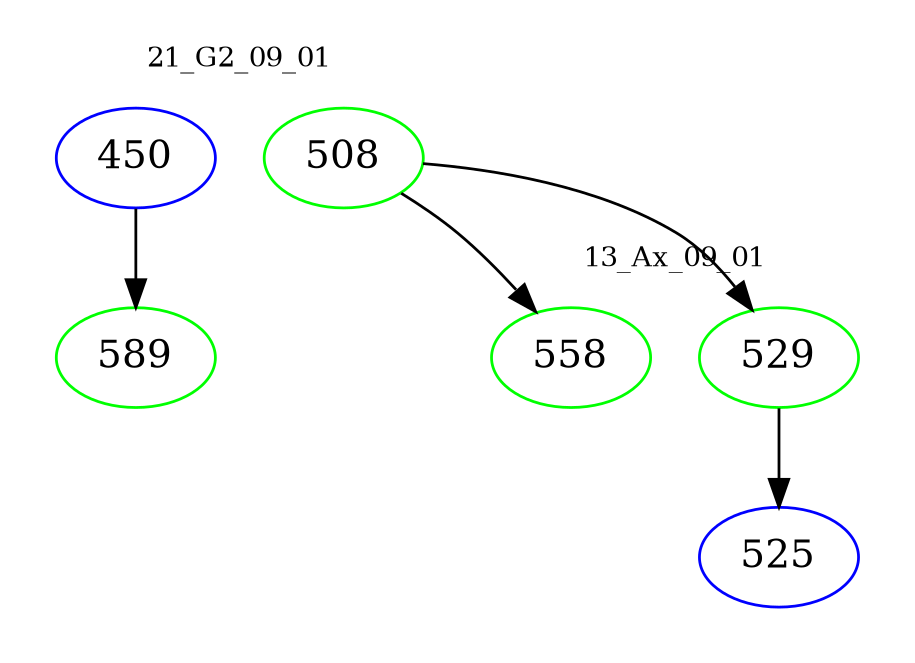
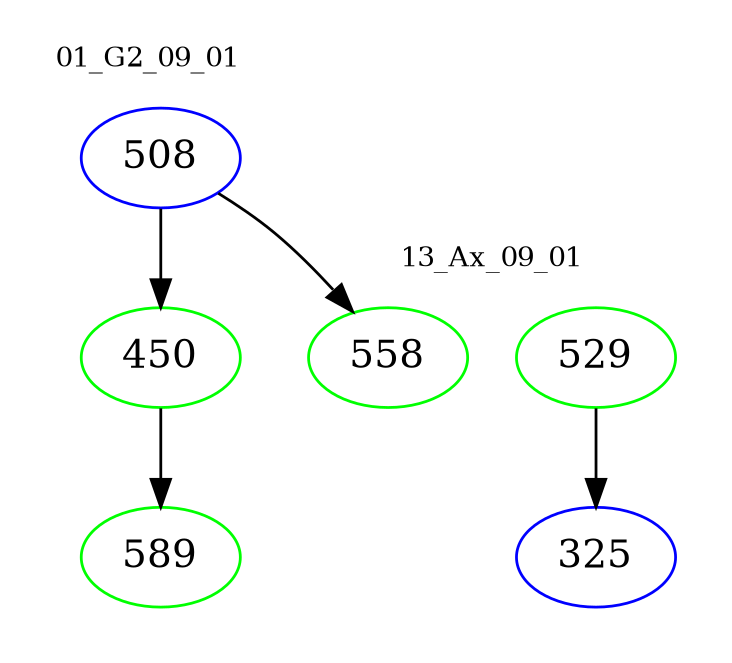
(240, 60) -> (148, 60)
(136, 158) -> (161, 358)
(344, 158) -> (161, 158)
(592, 196) -> (161, 244)
(779, 557) -> (596, 557)
